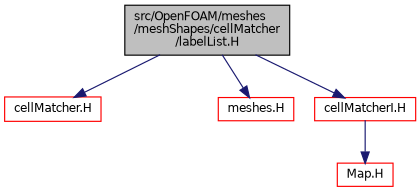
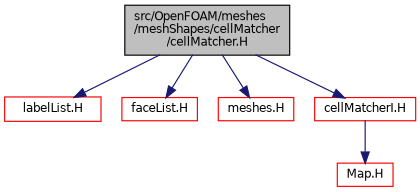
(207, 30) -> (207, 30)
(53, 109) -> (53, 109)
none -> (160, 109)
